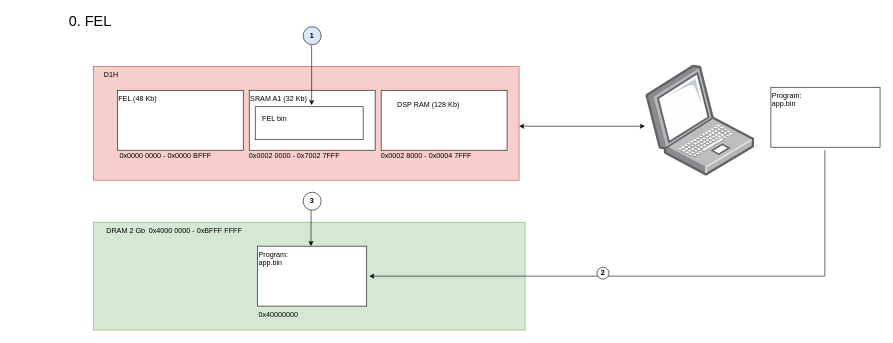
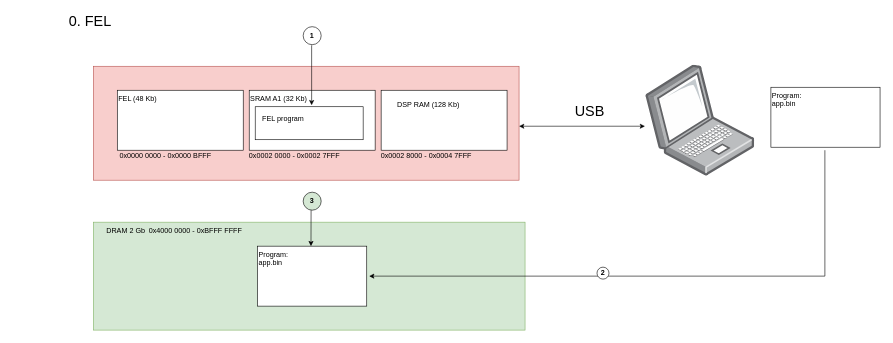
(312, 36) -> (312, 36)
(111, 75) -> none
none -> (590, 112)
(275, 119) -> (284, 119)
(295, 156) -> (295, 156)
(312, 201) -> (312, 201)
(288, 315) -> none
